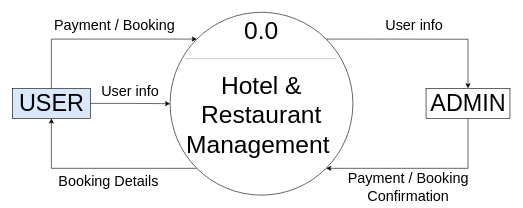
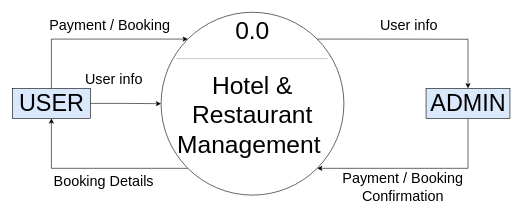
(262, 104) -> (253, 104)
(468, 104) -> (468, 104)
